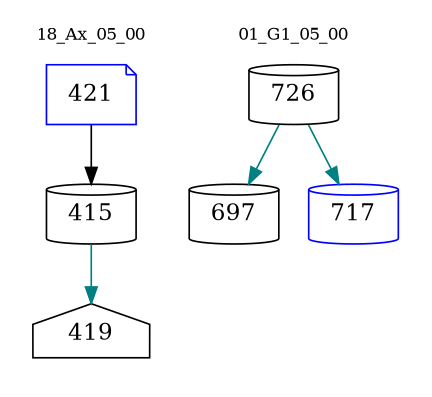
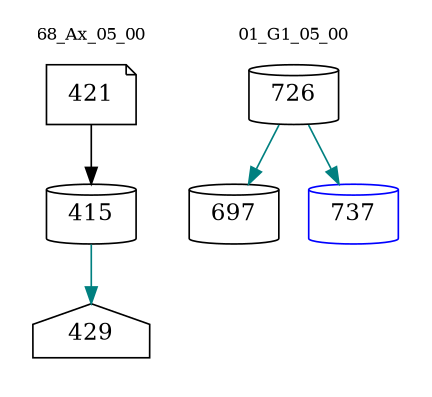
(91, 36) -> (91, 36)
(91, 95) -> (91, 95)
(354, 214) -> (354, 214)
(91, 334) -> (91, 334)
